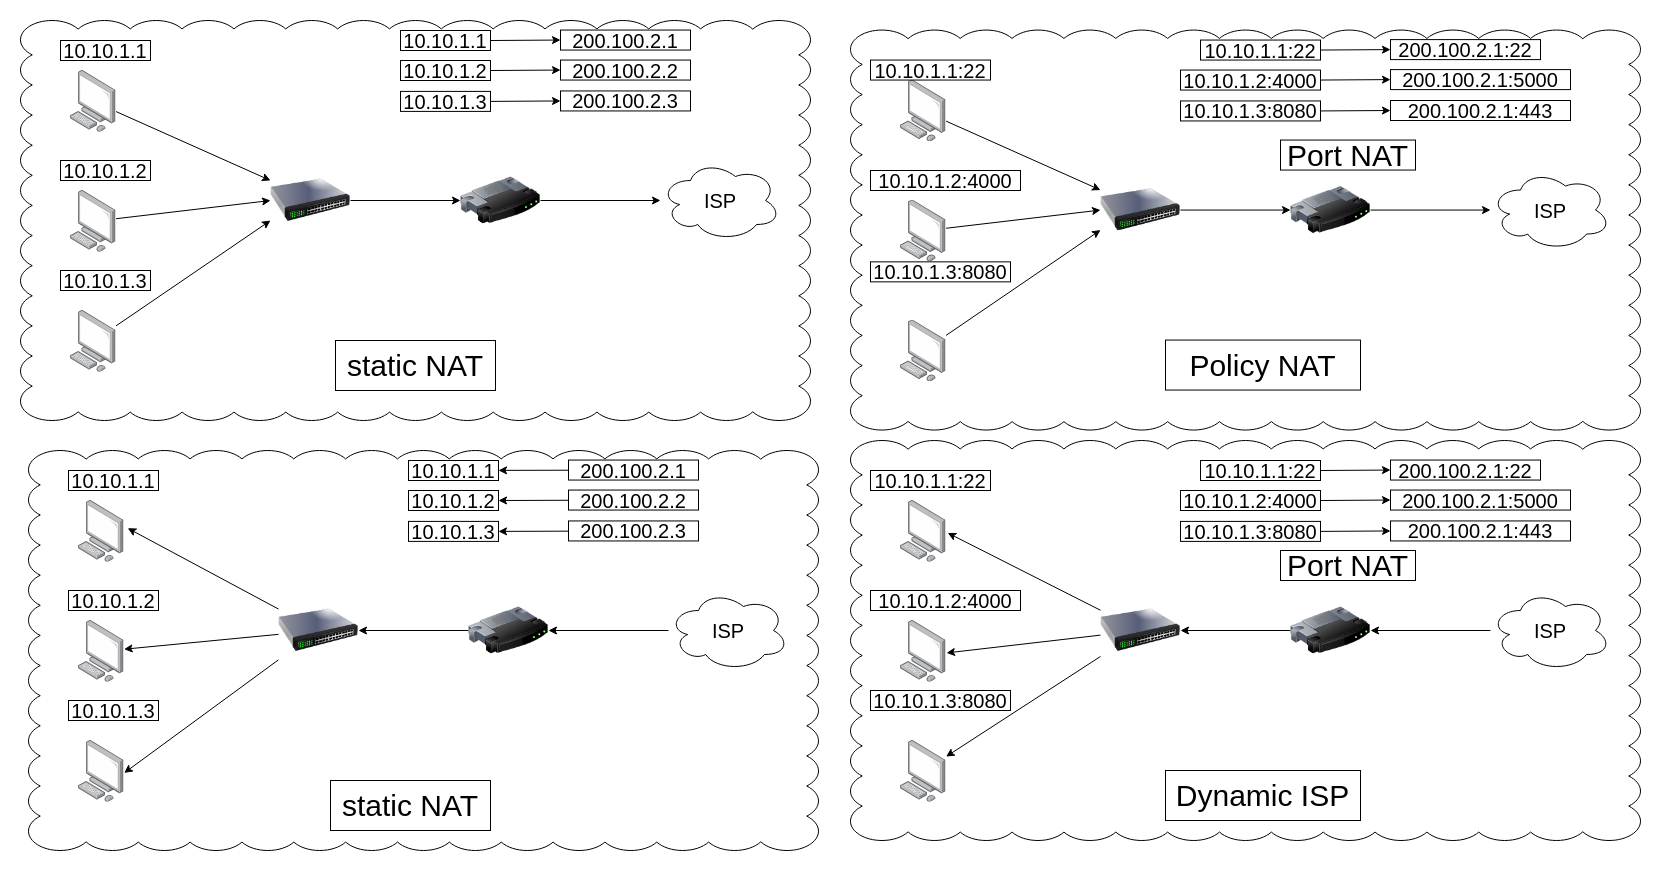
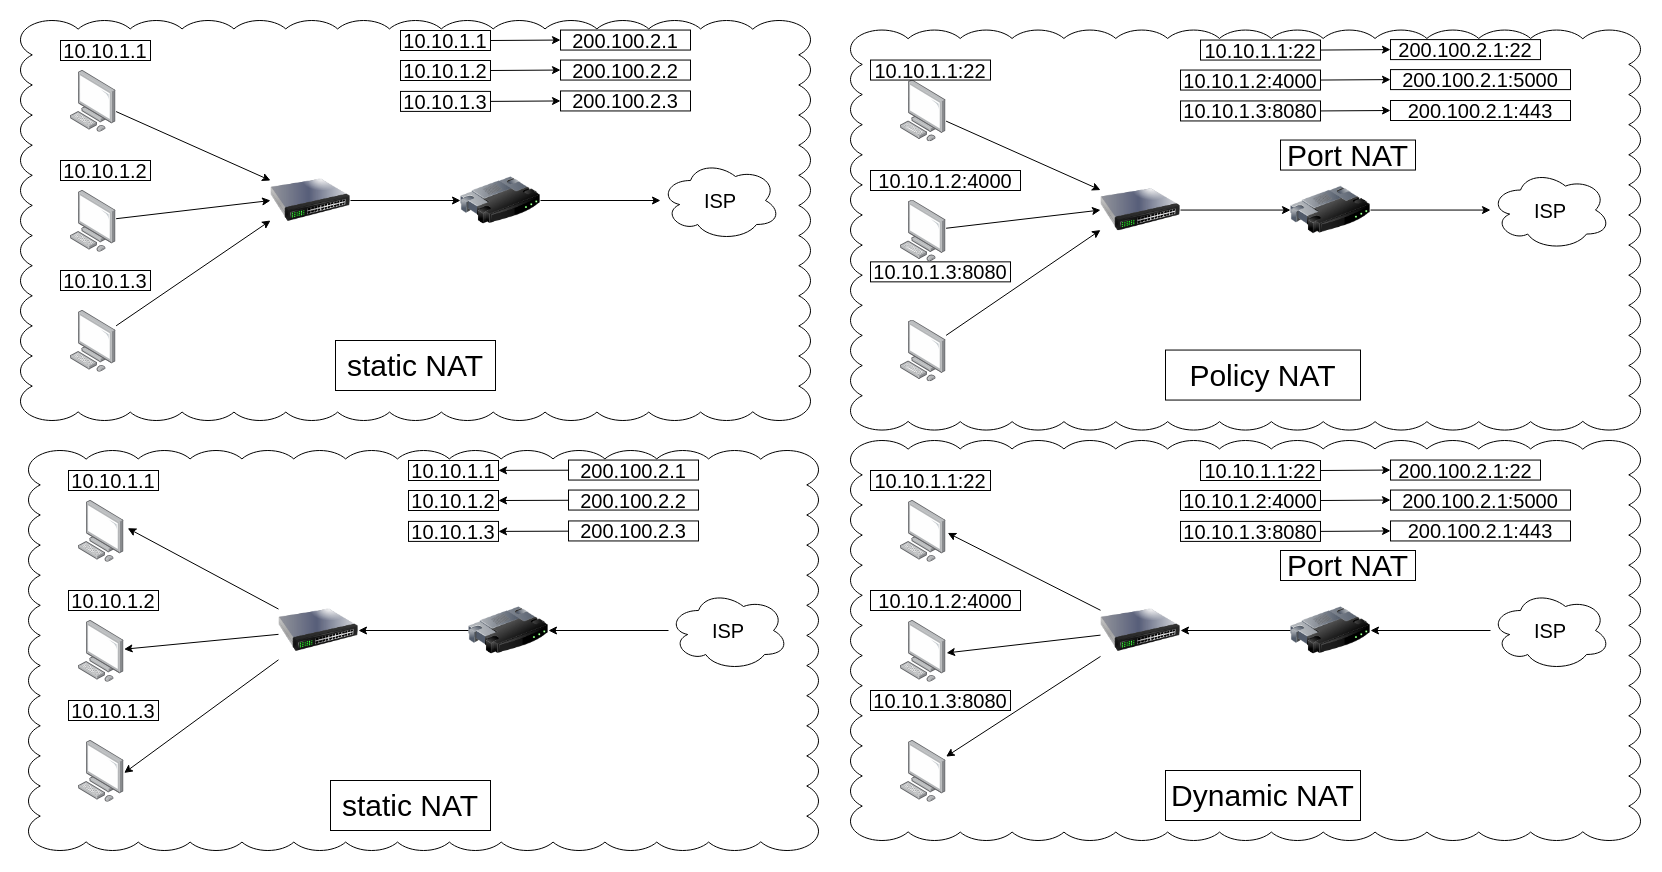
(1263, 365) -> (1263, 375)
(1263, 796) -> (1263, 796)
